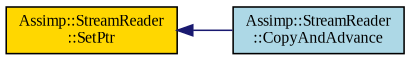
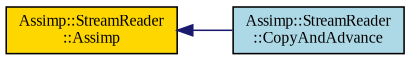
(92, 30) -> (92, 30)
